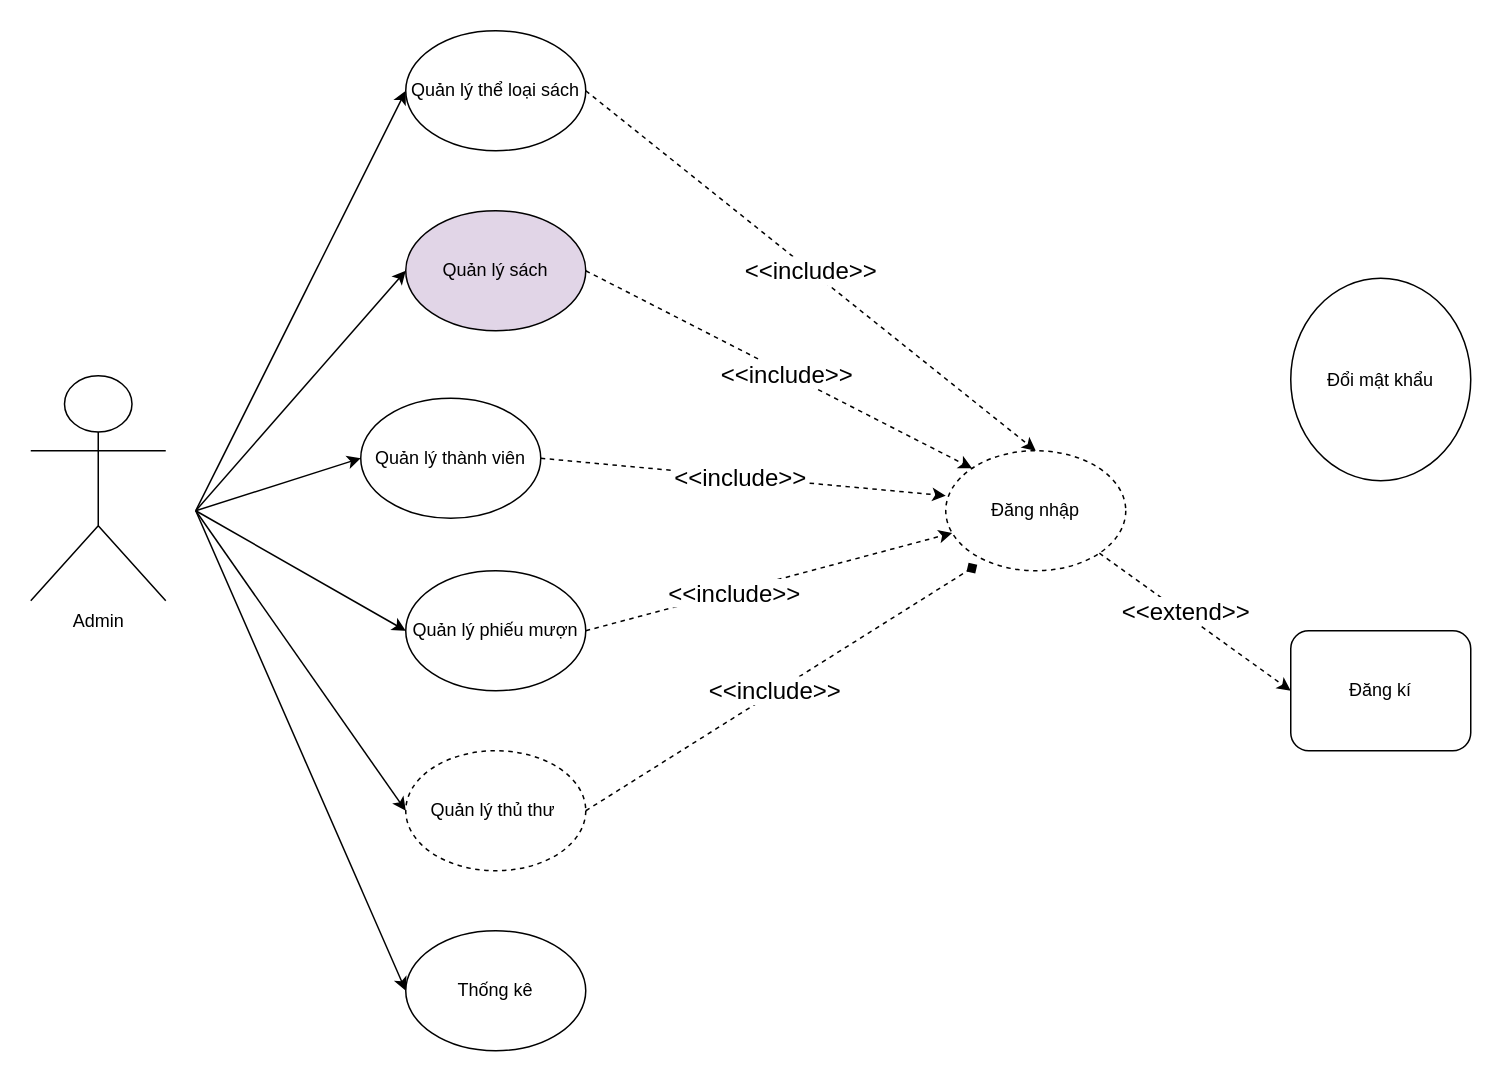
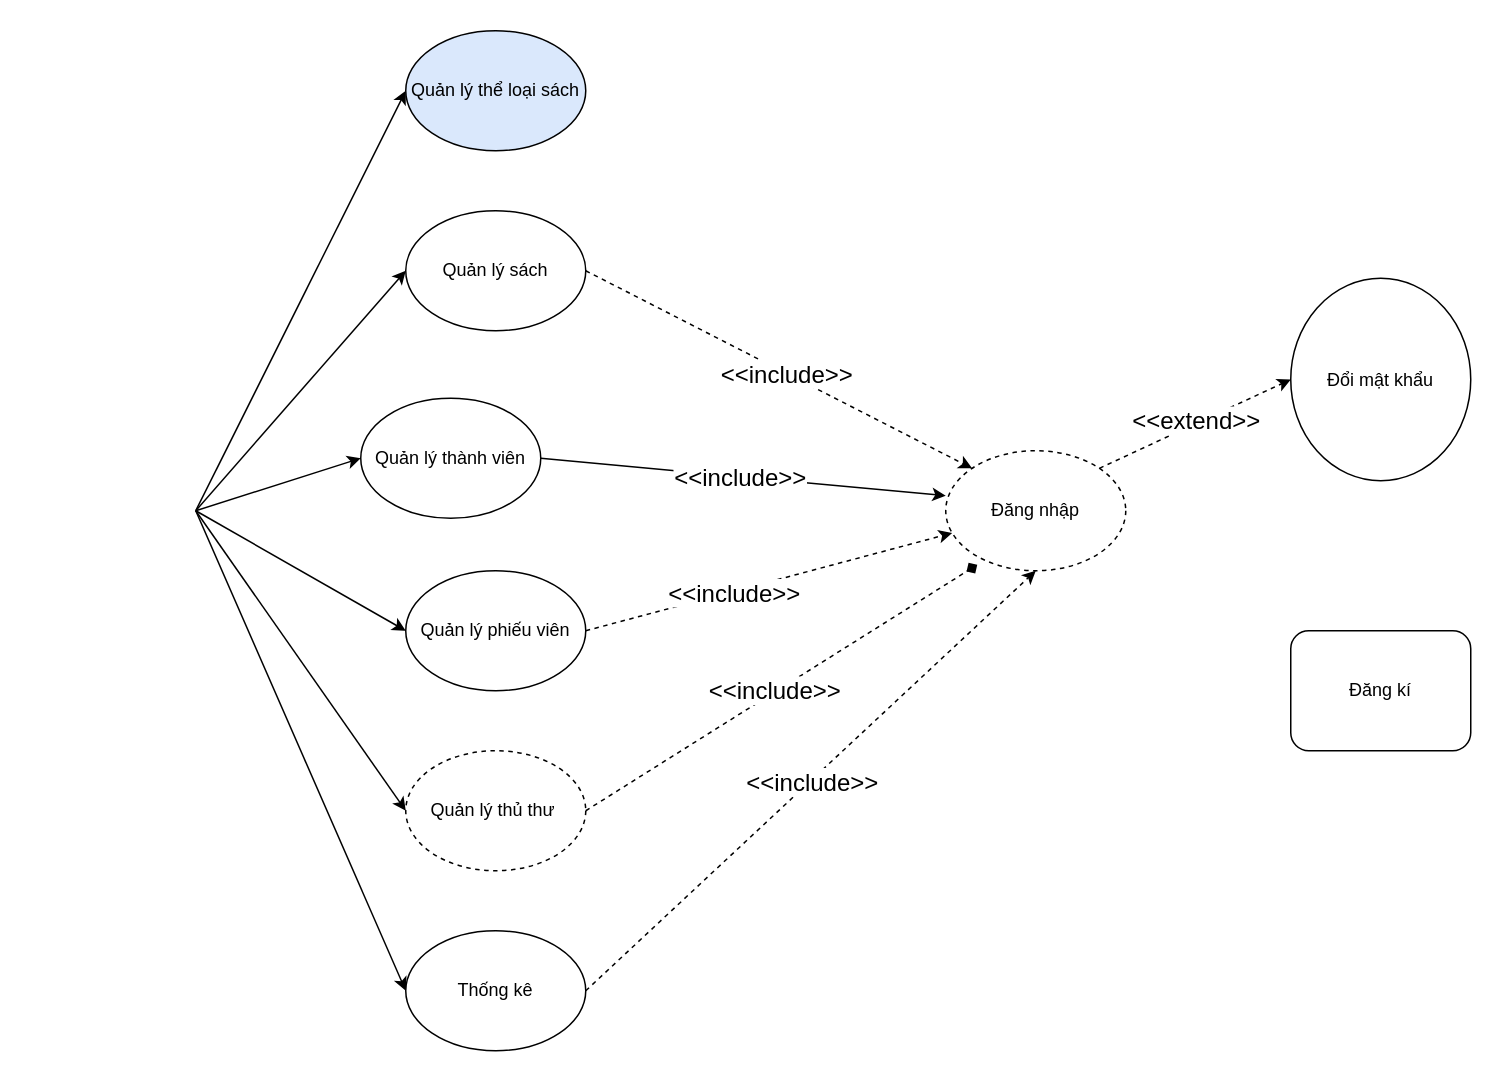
(496, 91) -> (496, 91)
(690, 174) -> none
(496, 271) -> (496, 271)
none -> (1135, 452)
(608, 465) -> (608, 465)
(98, 488) -> none
(496, 631) -> (496, 631)
(1242, 655) -> none
none -> (700, 884)
